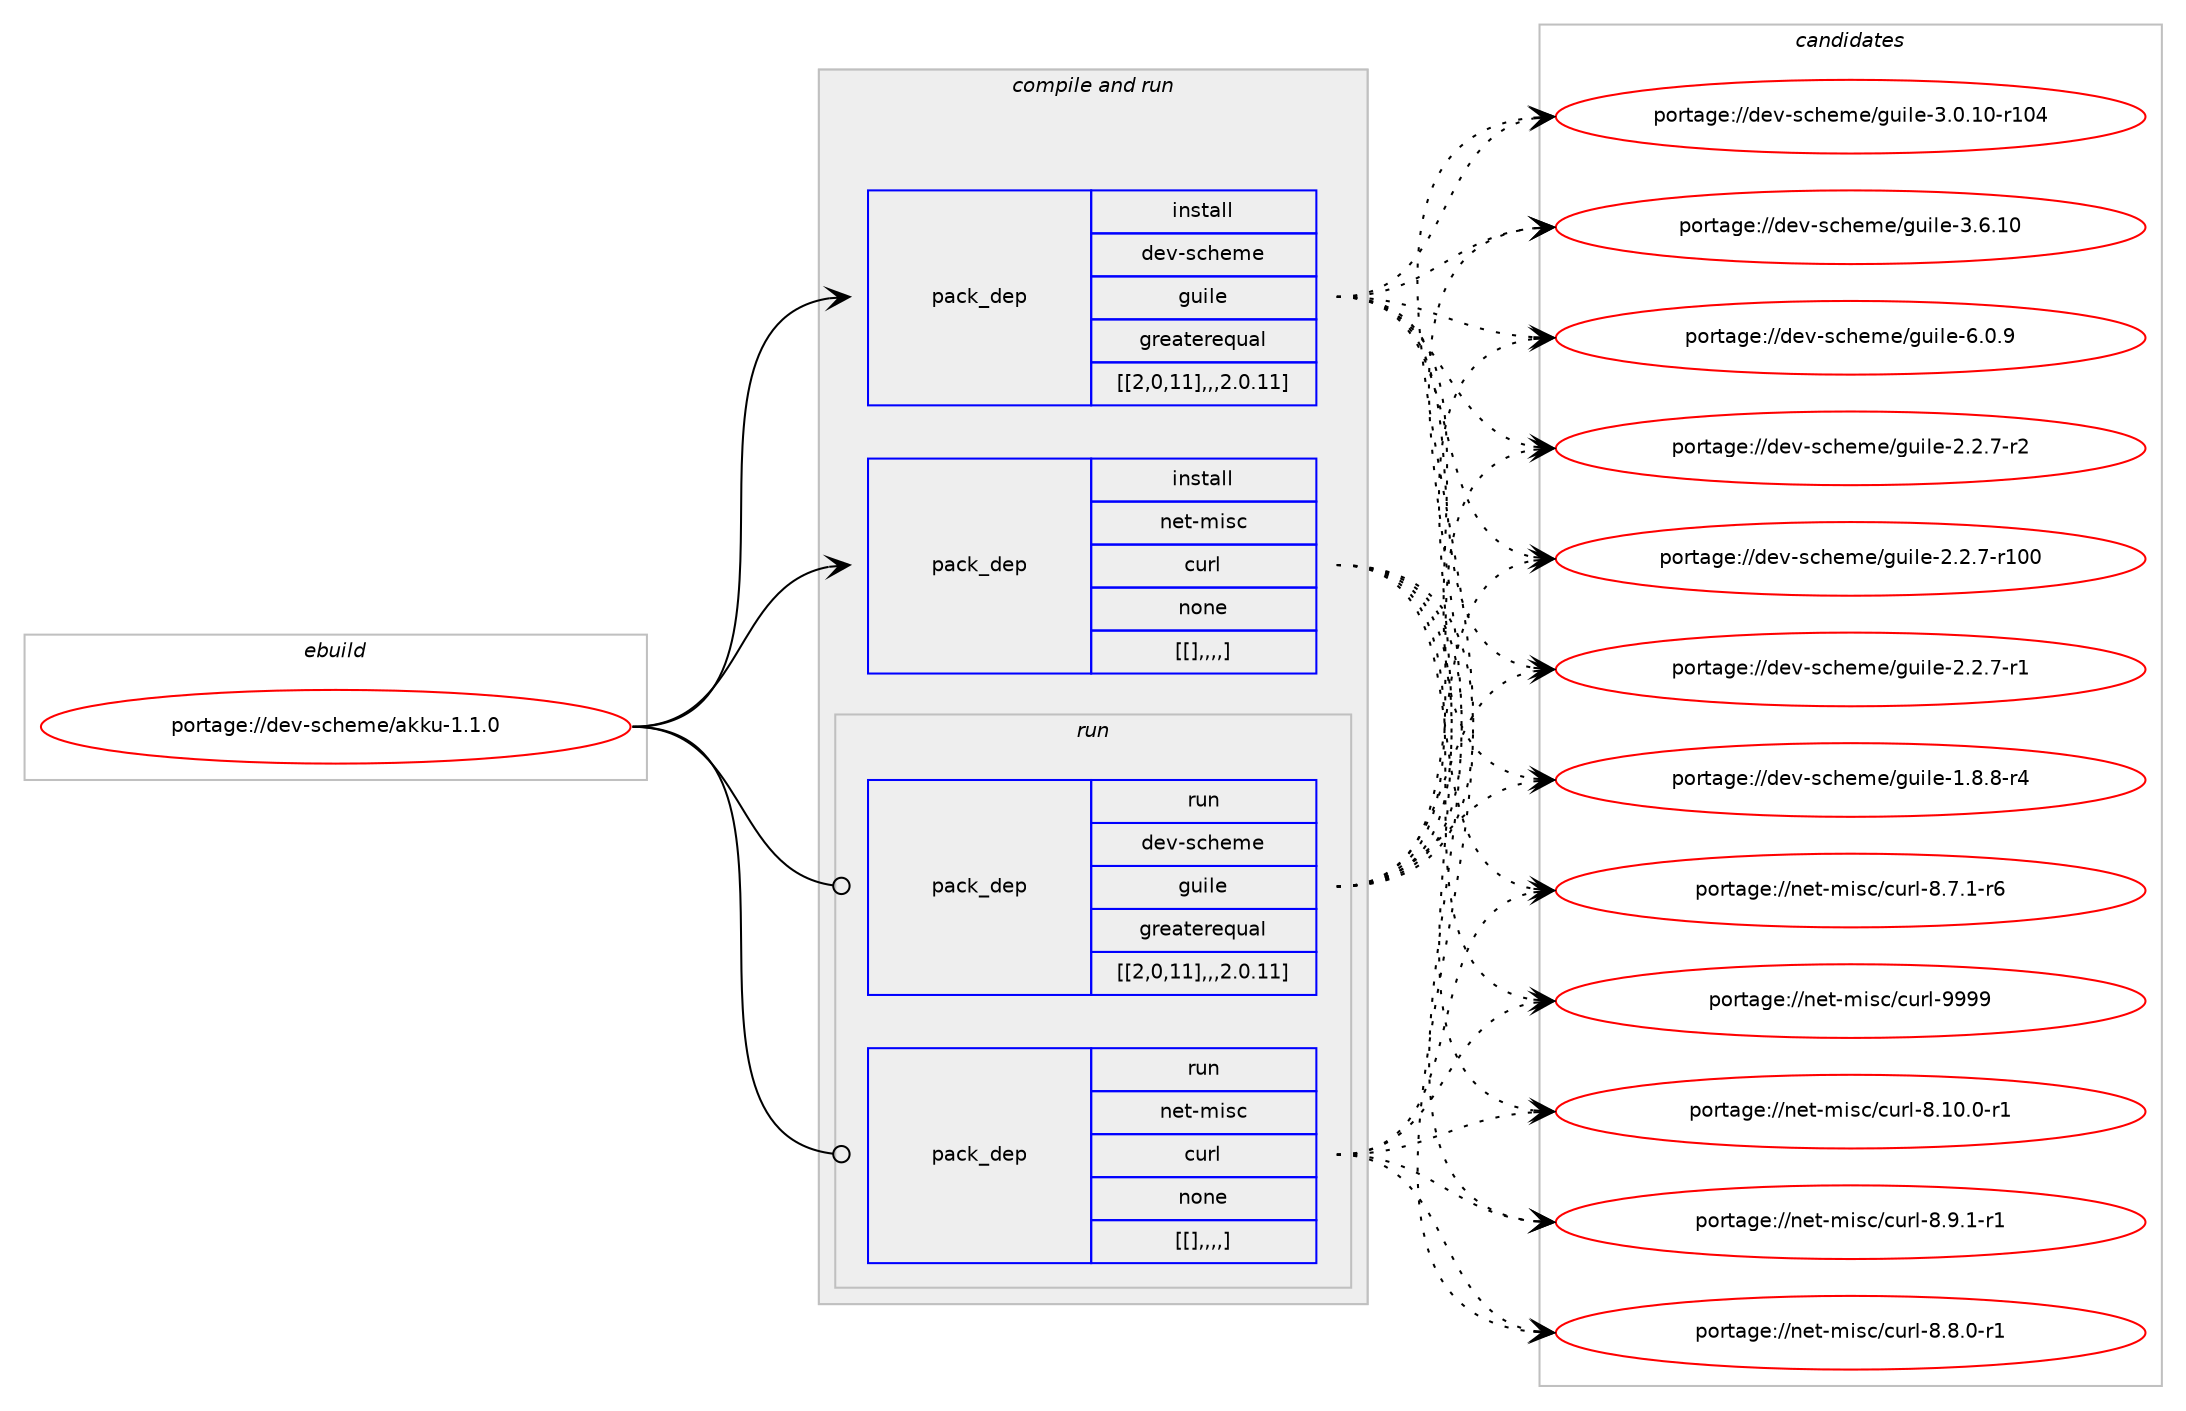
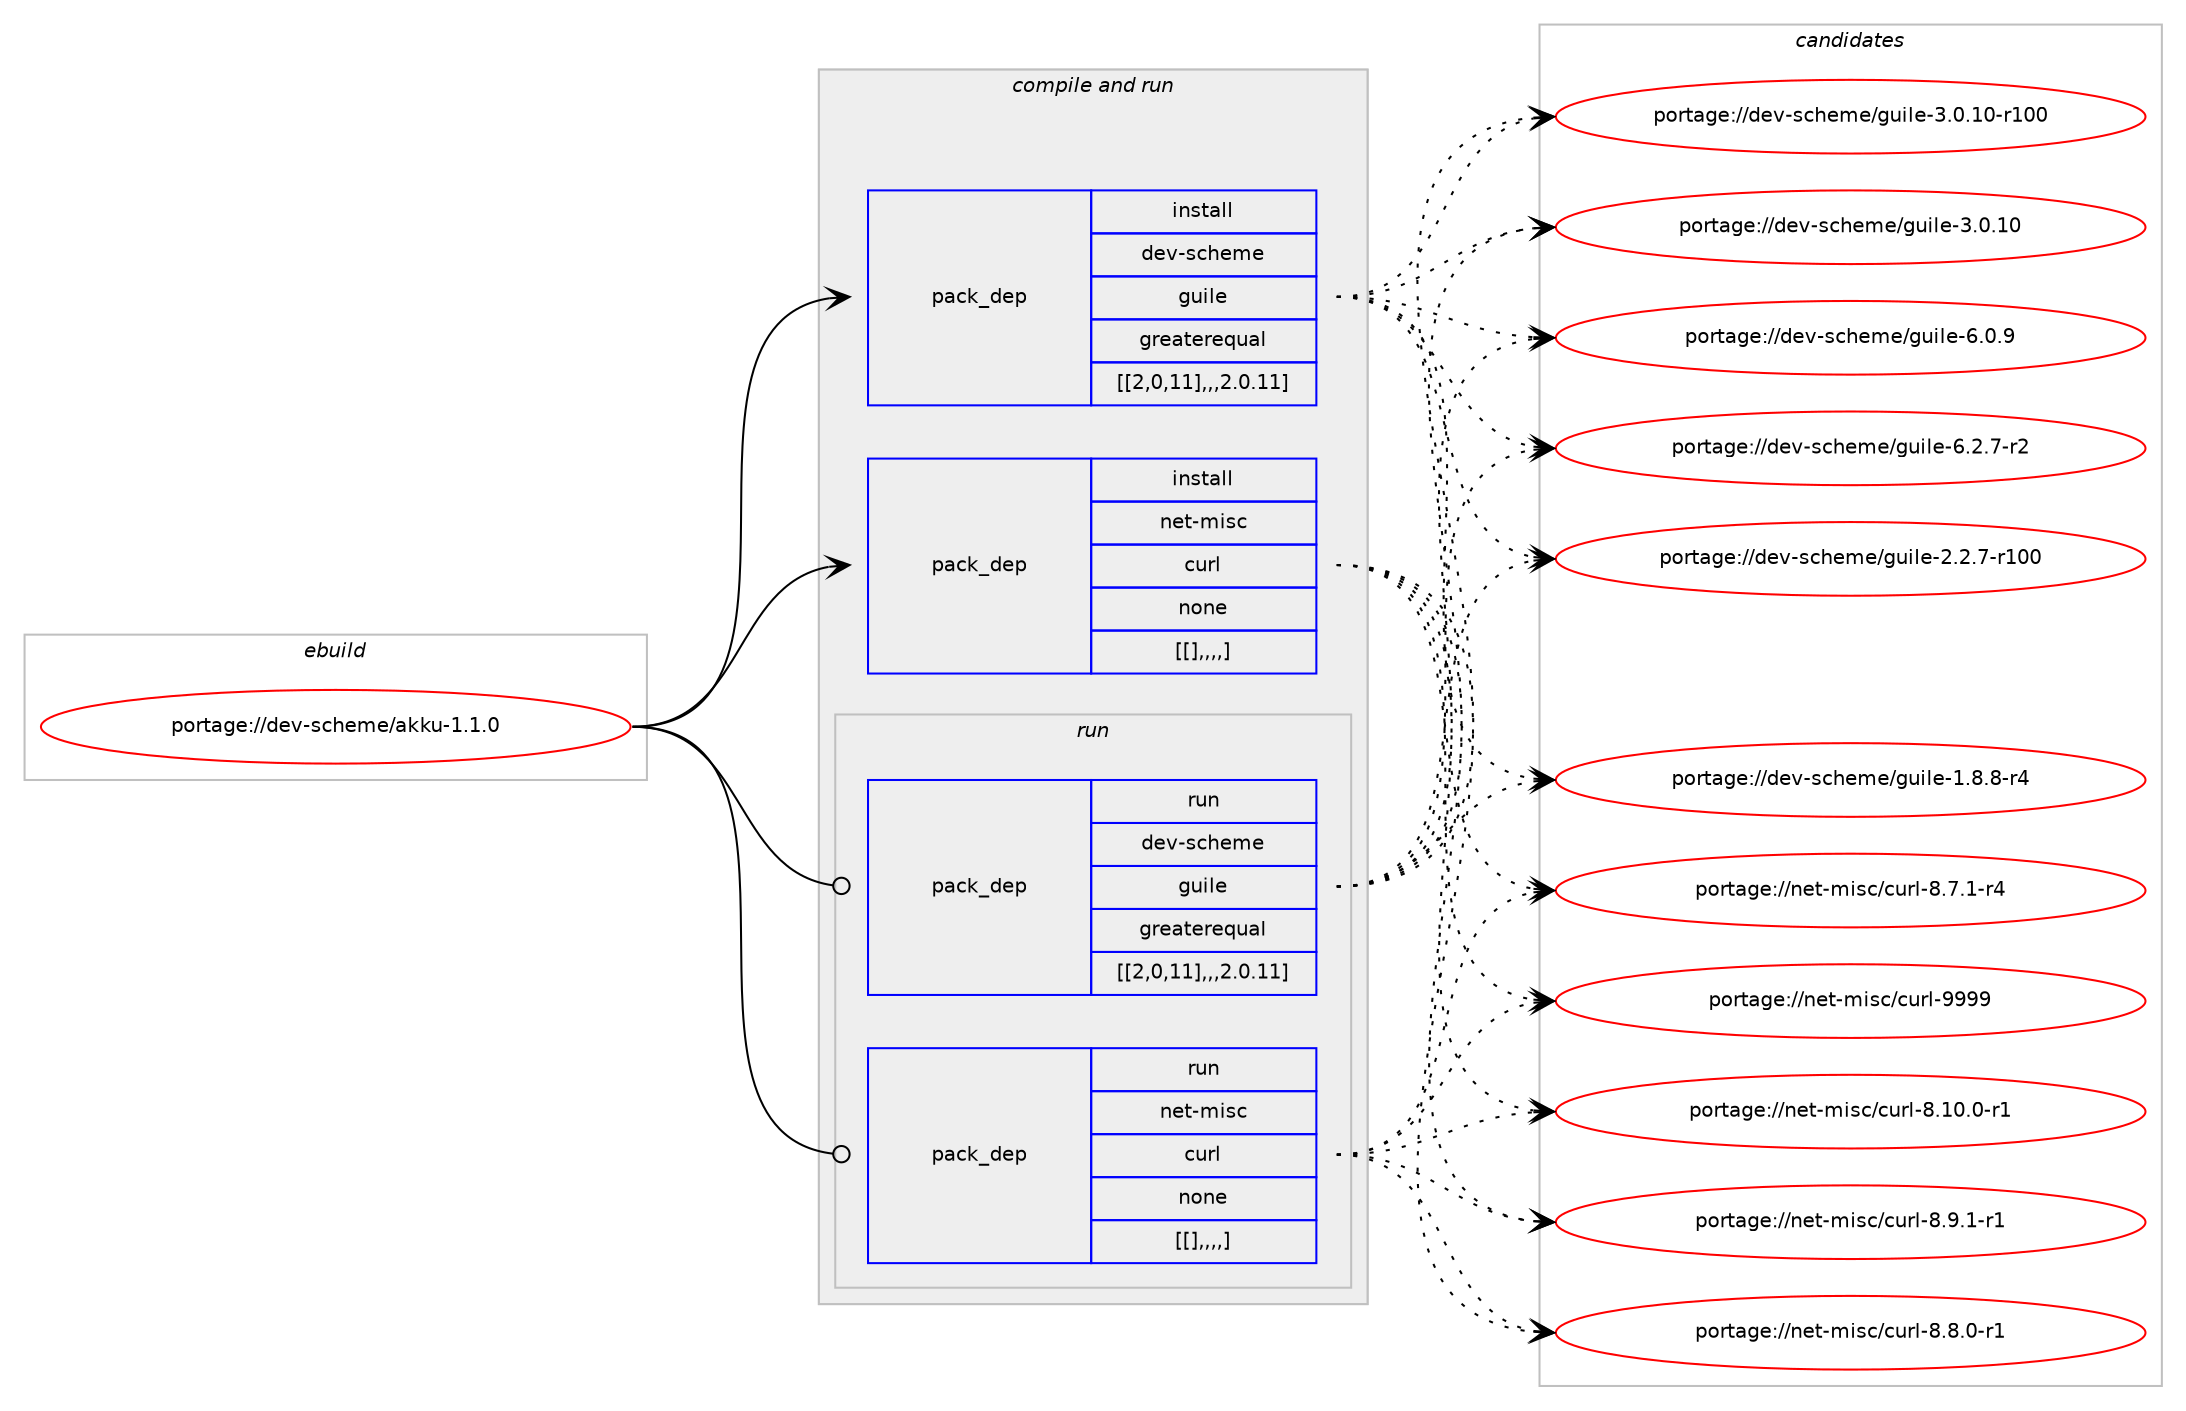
(1851, 117) -> (1851, 117)
(1851, 227) -> (1851, 227)
(1851, 448) -> (1851, 448)
(1851, 669) -> none
(1851, 891) -> (1851, 891)
